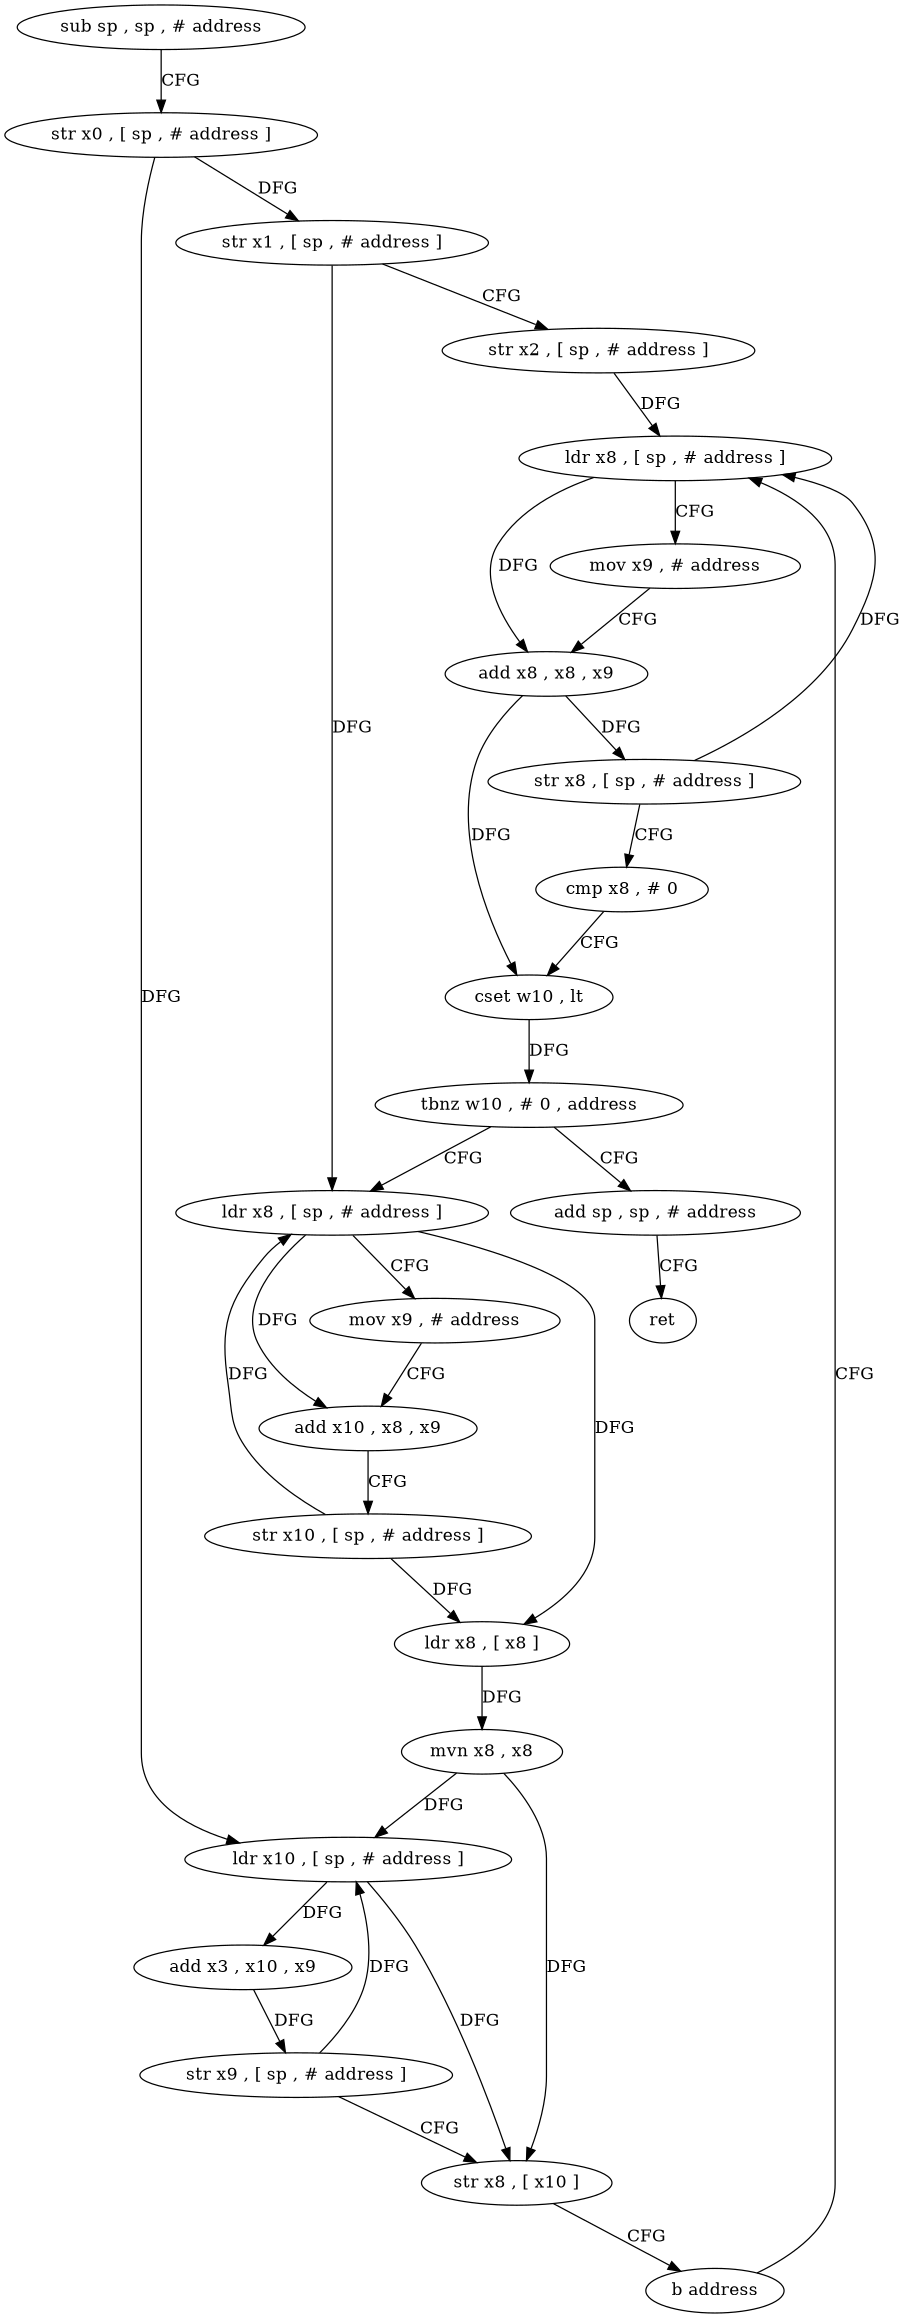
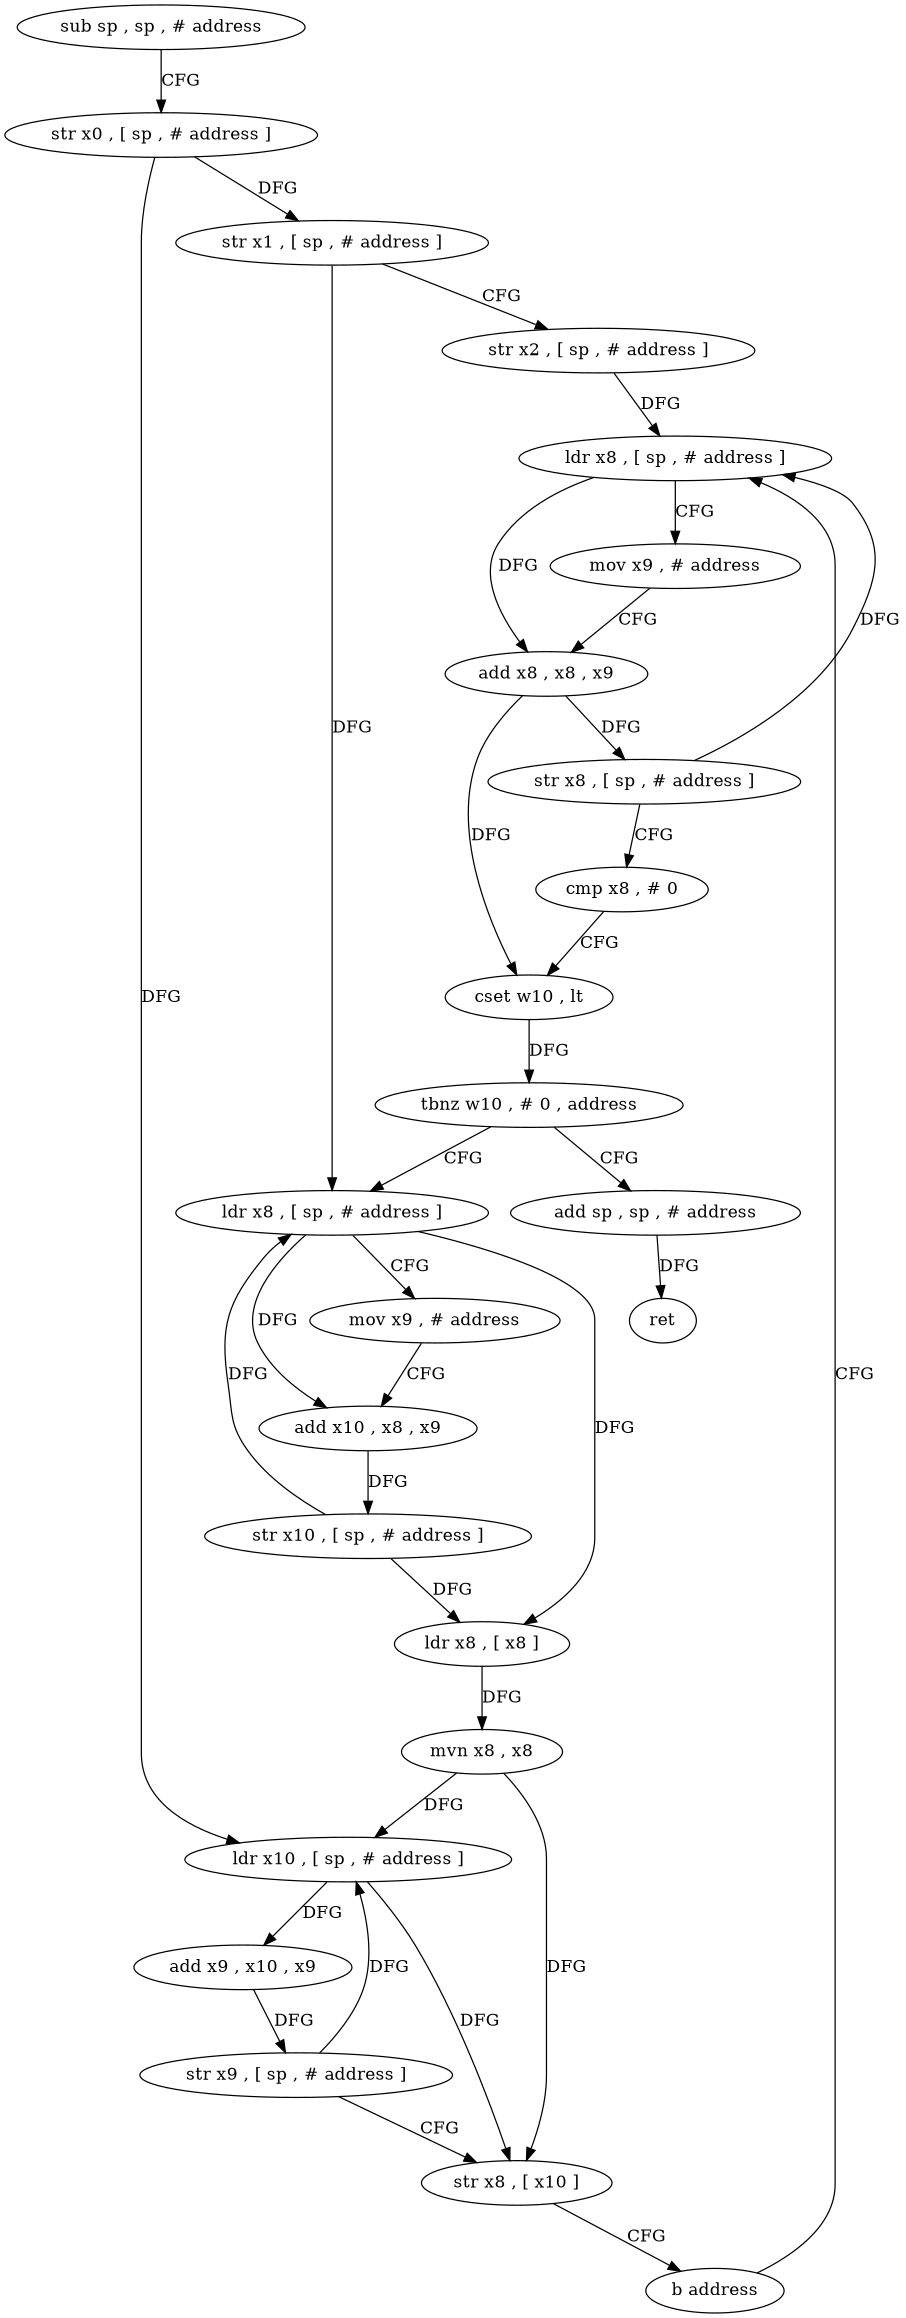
(679, 1267) -> (680, 1267)
(388, 1482) -> (389, 1482)
(243, 1967) -> (243, 1967)
